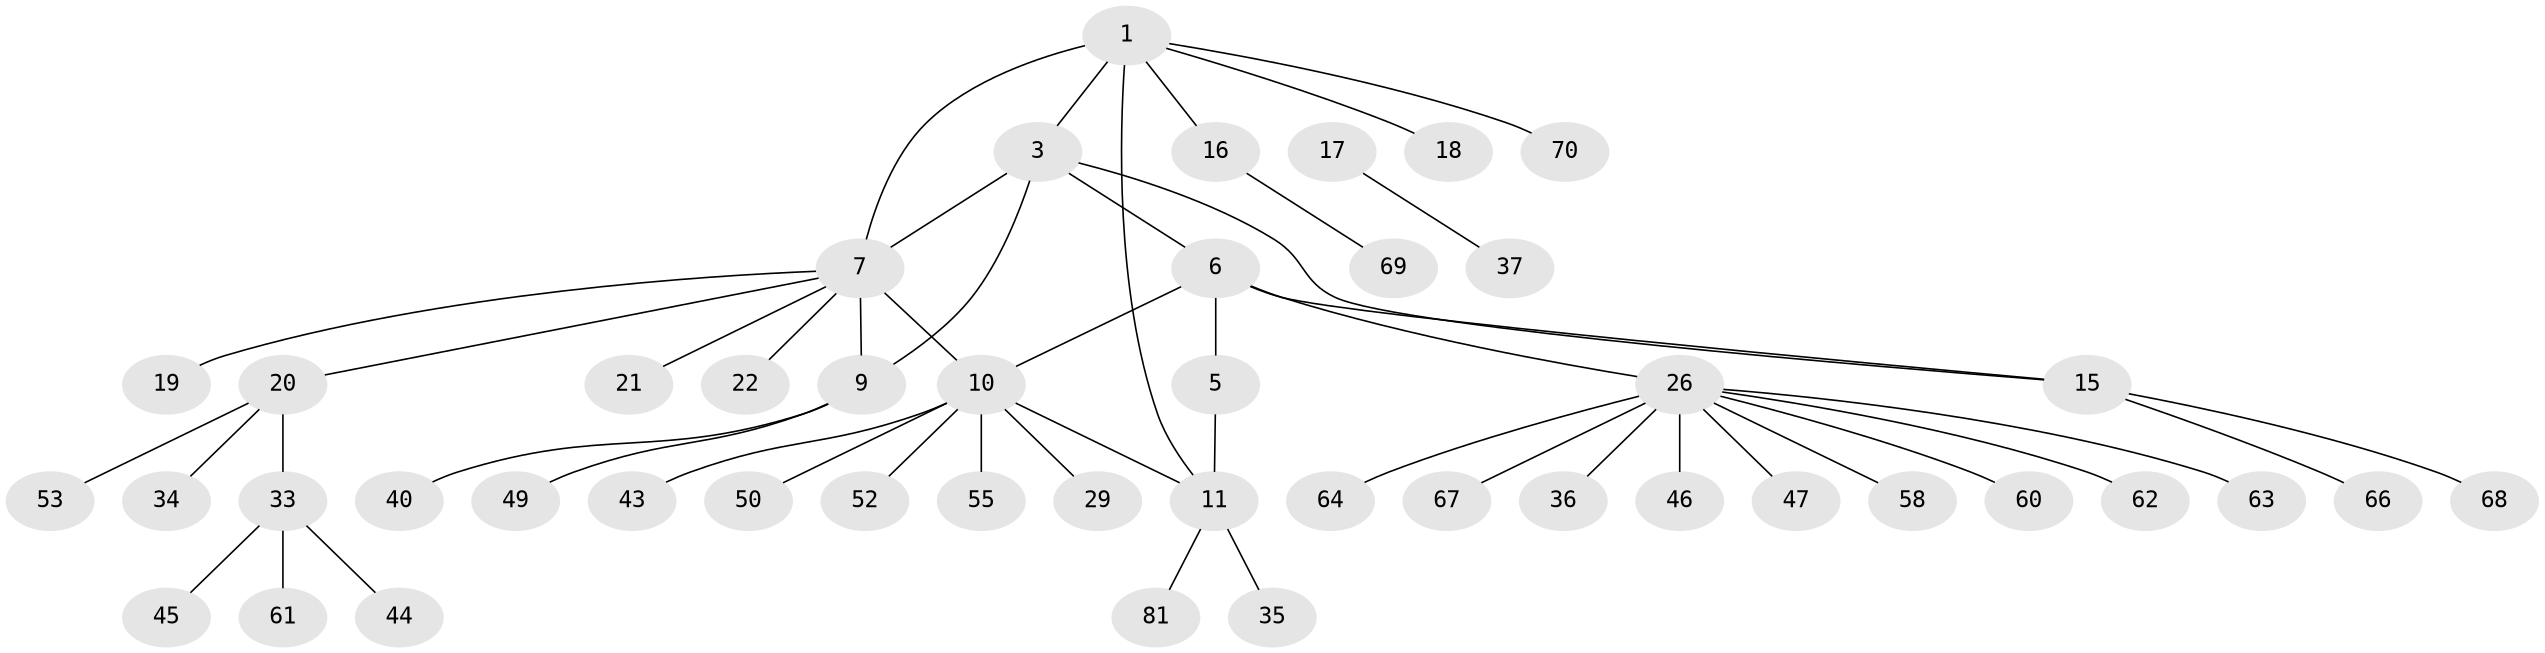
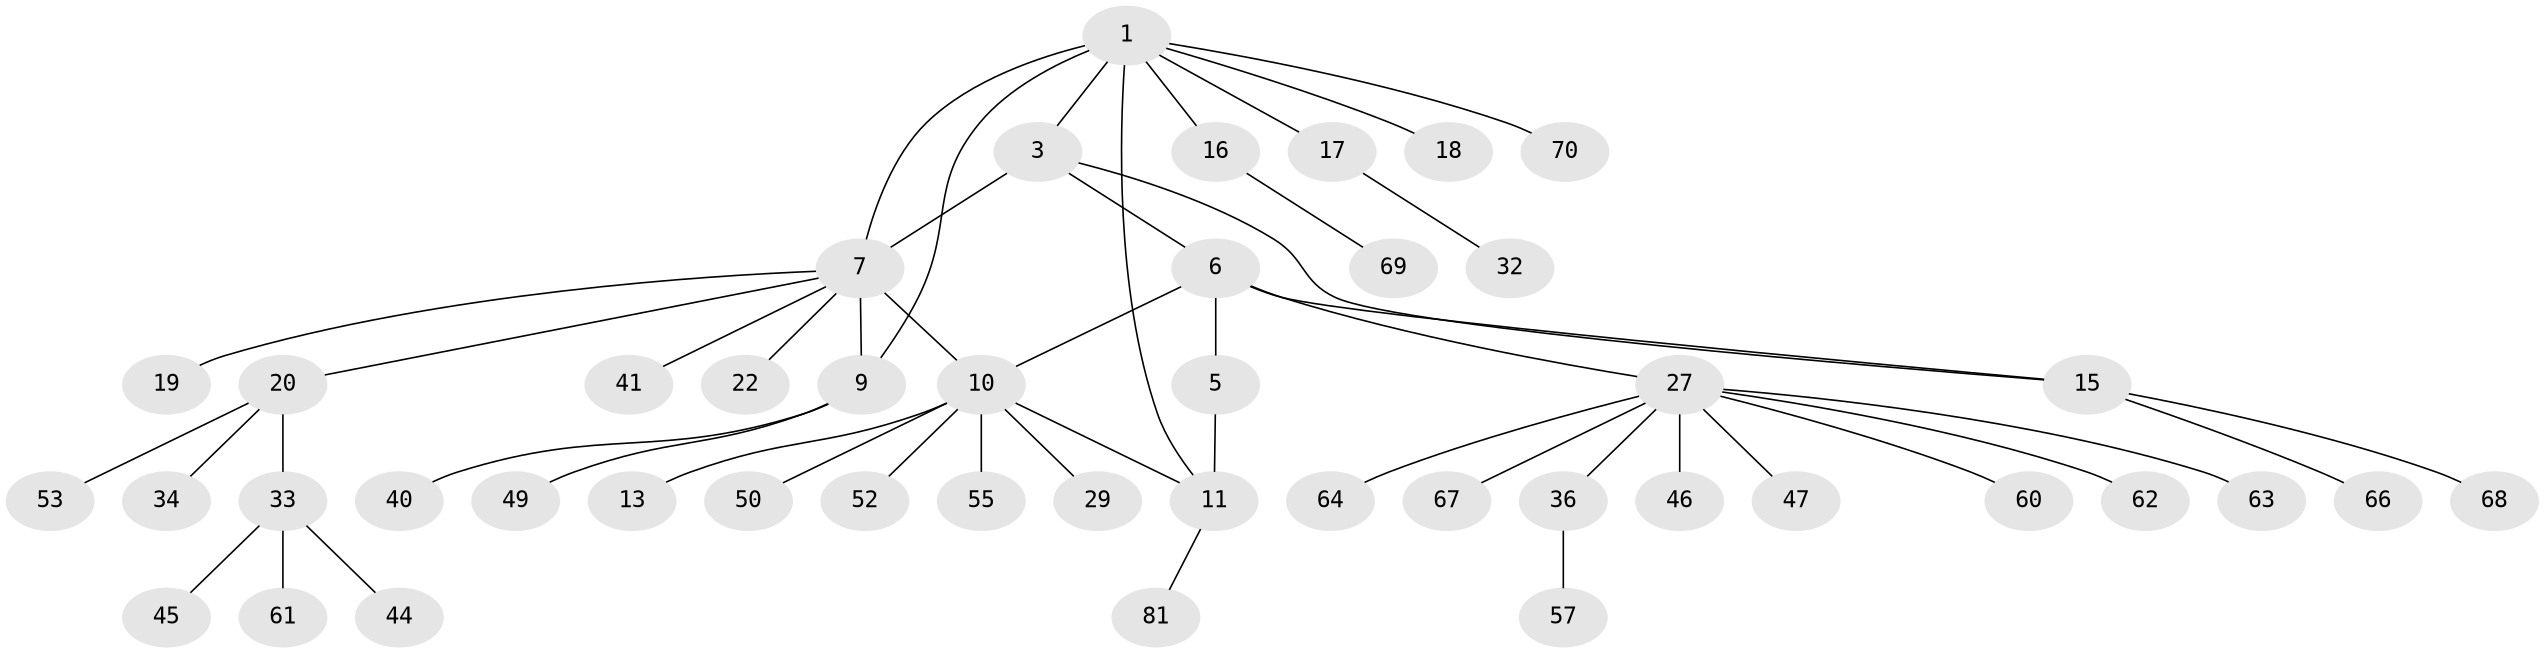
none -> (1229, 94)
(1510, 268) -> (1510, 268)
(980, 286) -> (950, 178)
(629, 385) -> (629, 385)
(1680, 385) -> (1680, 385)
(632, 501) -> (632, 501)
(1913, 501) -> none
(1272, 618) -> none
none -> (1563, 618)
